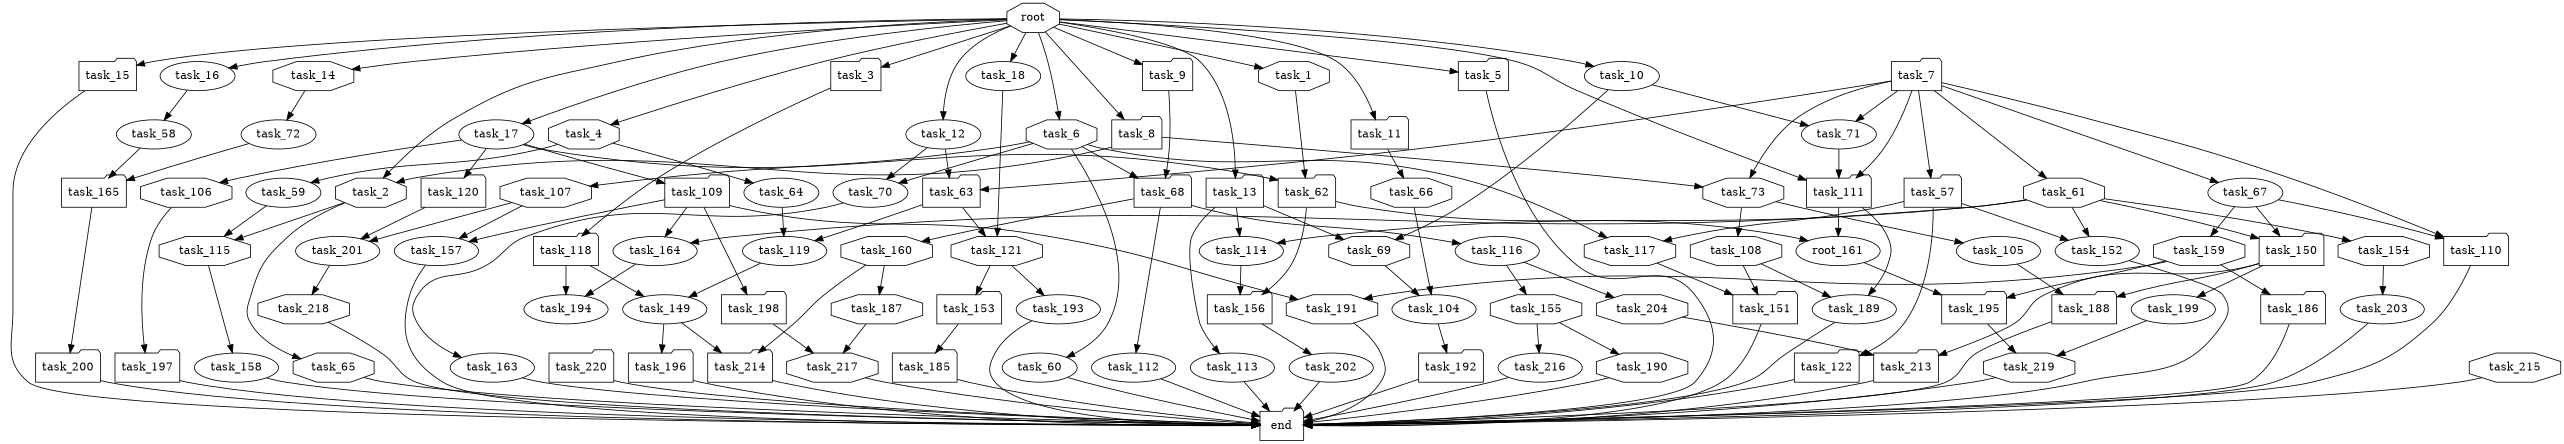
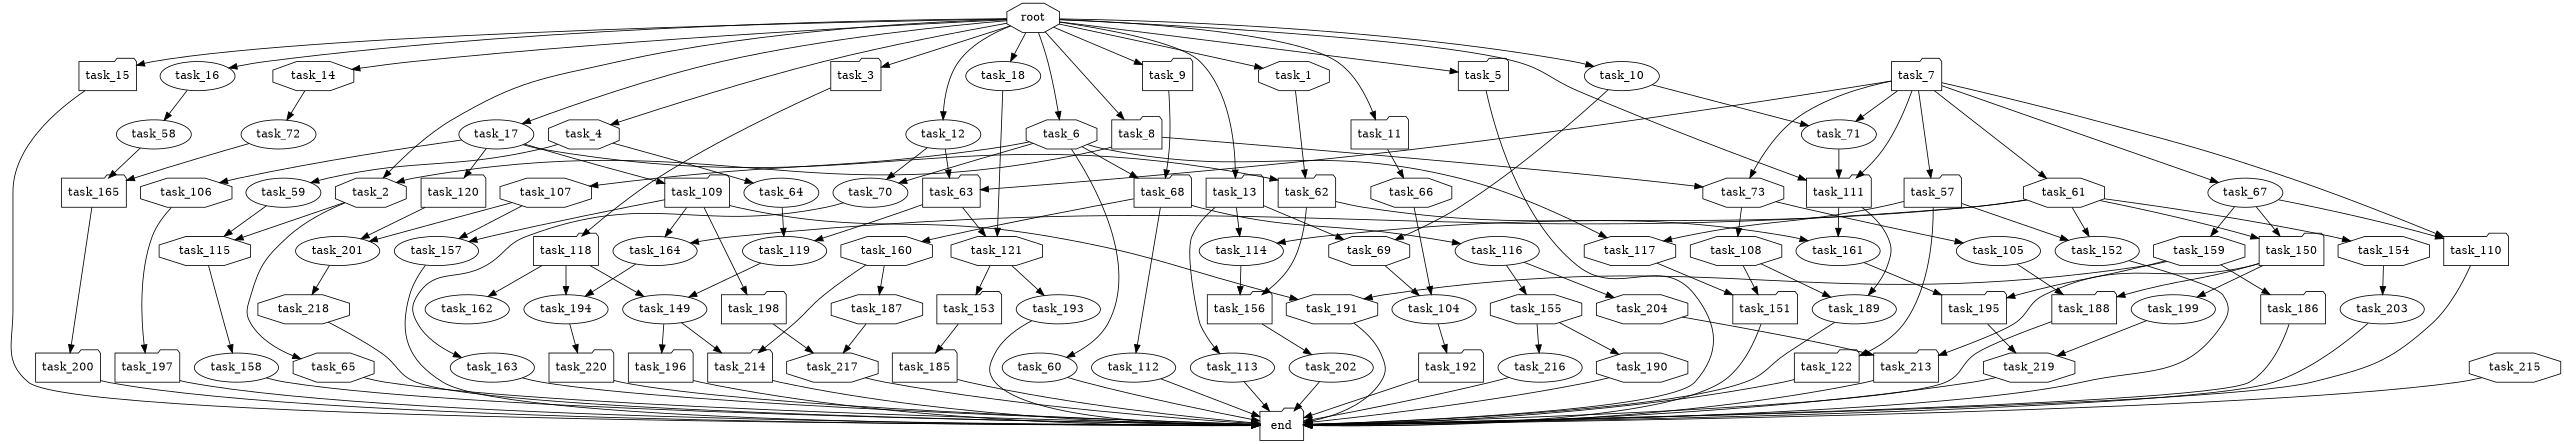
(1838, 251) -> (1838, 251)
none -> (467, 309)
none -> (573, 334)
